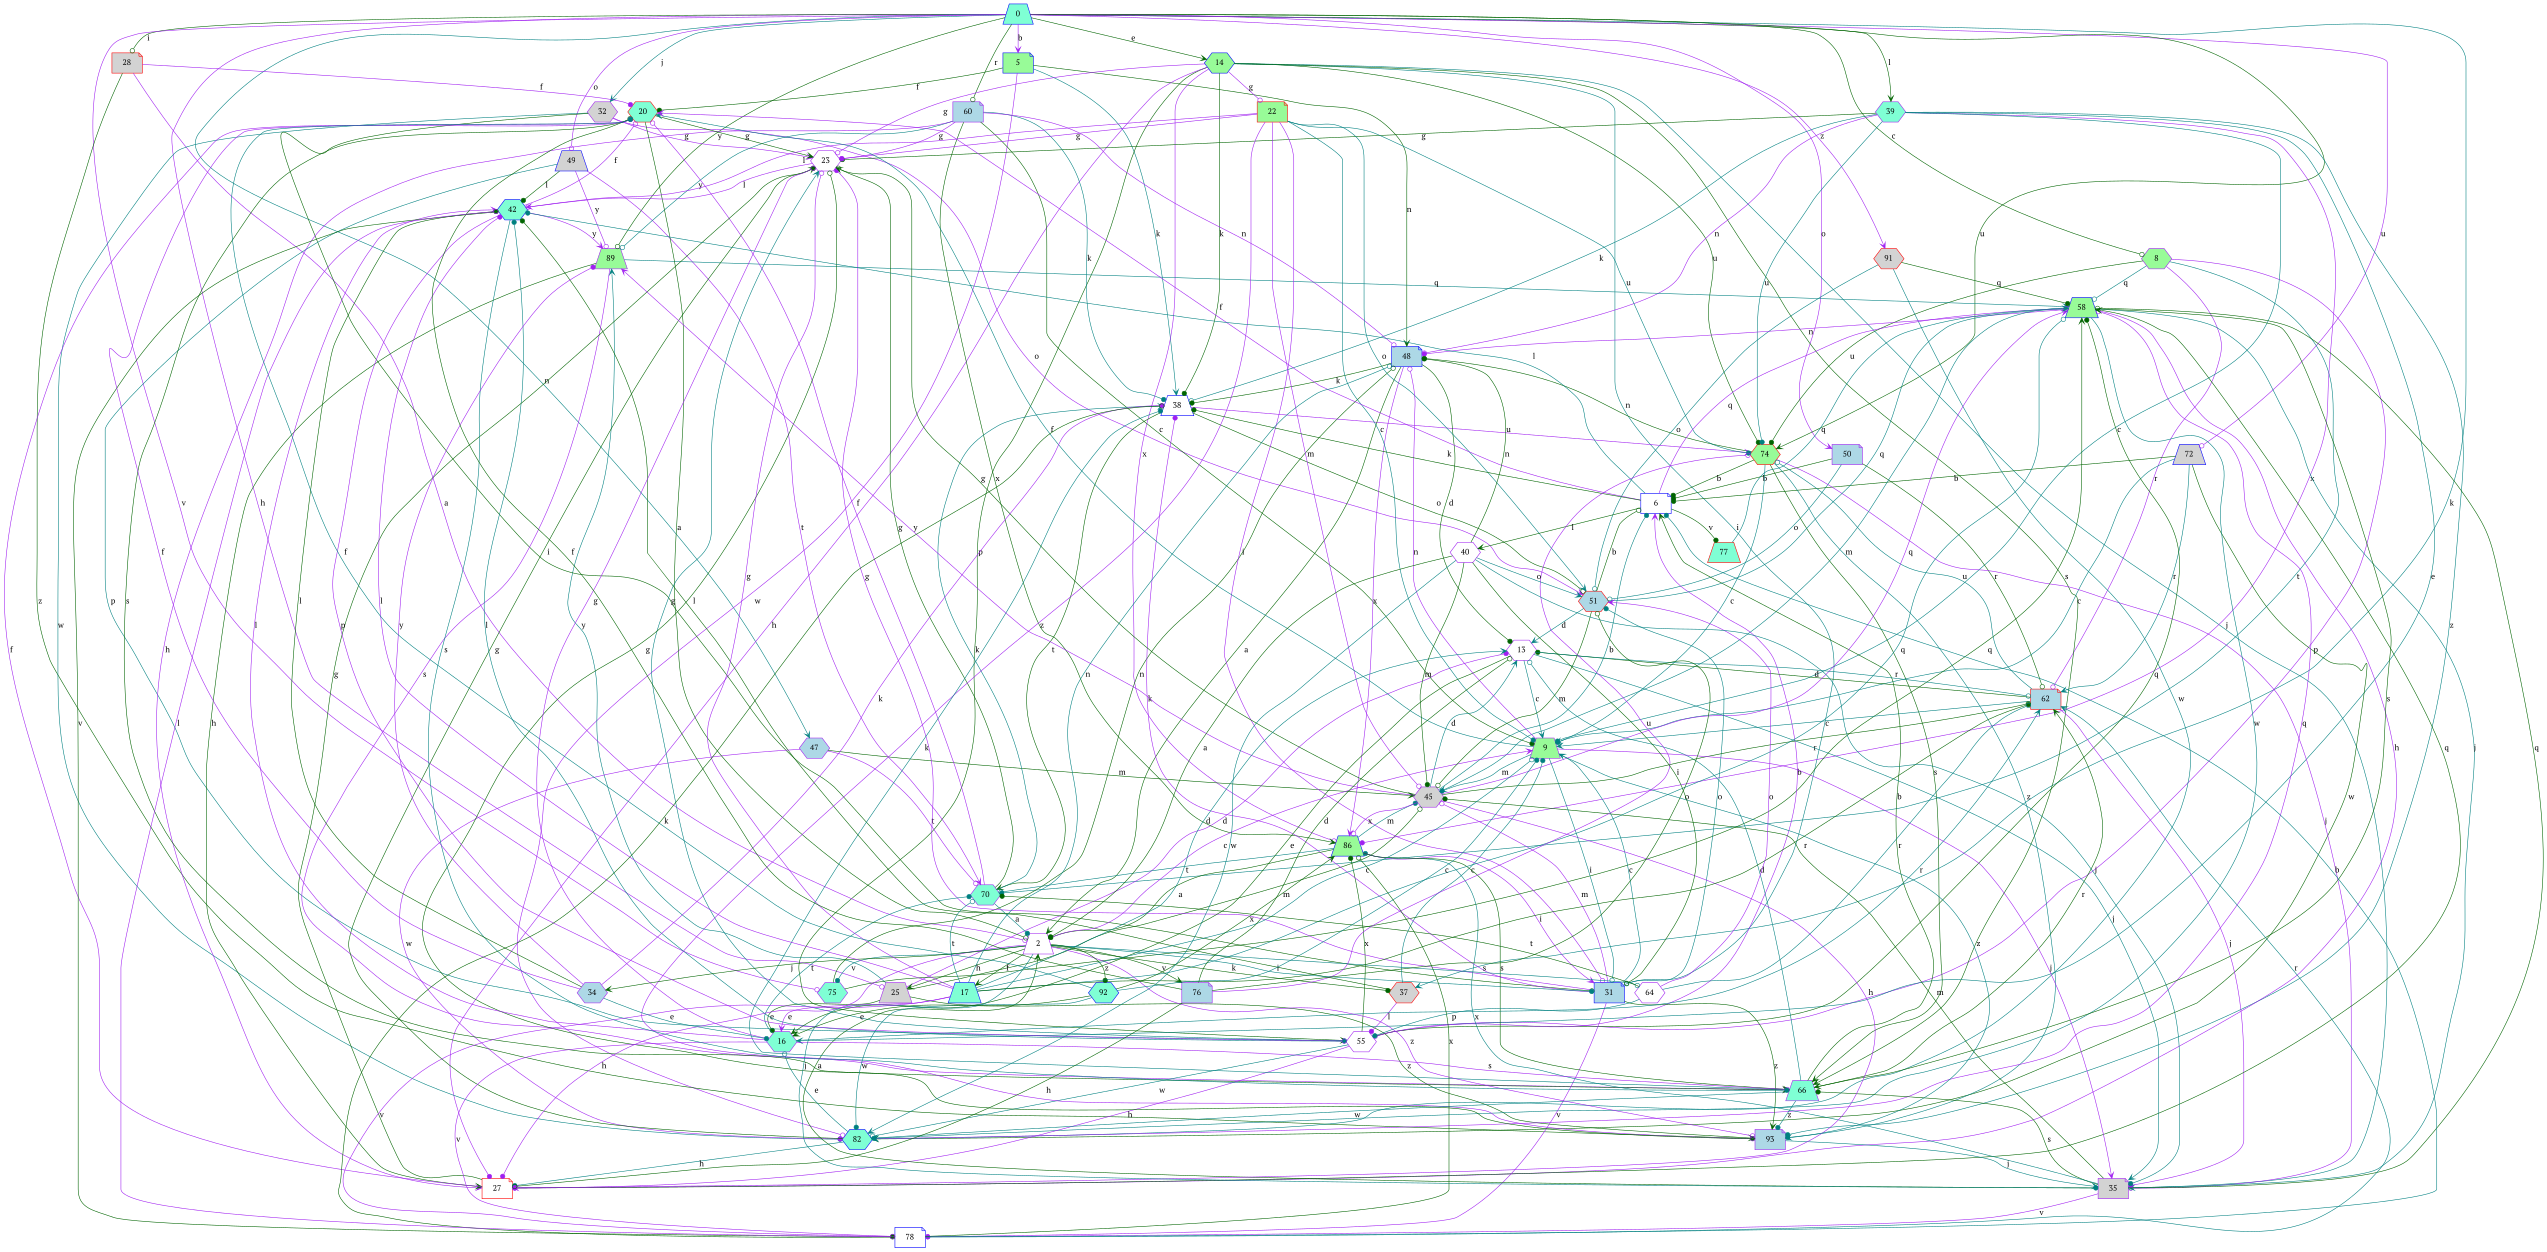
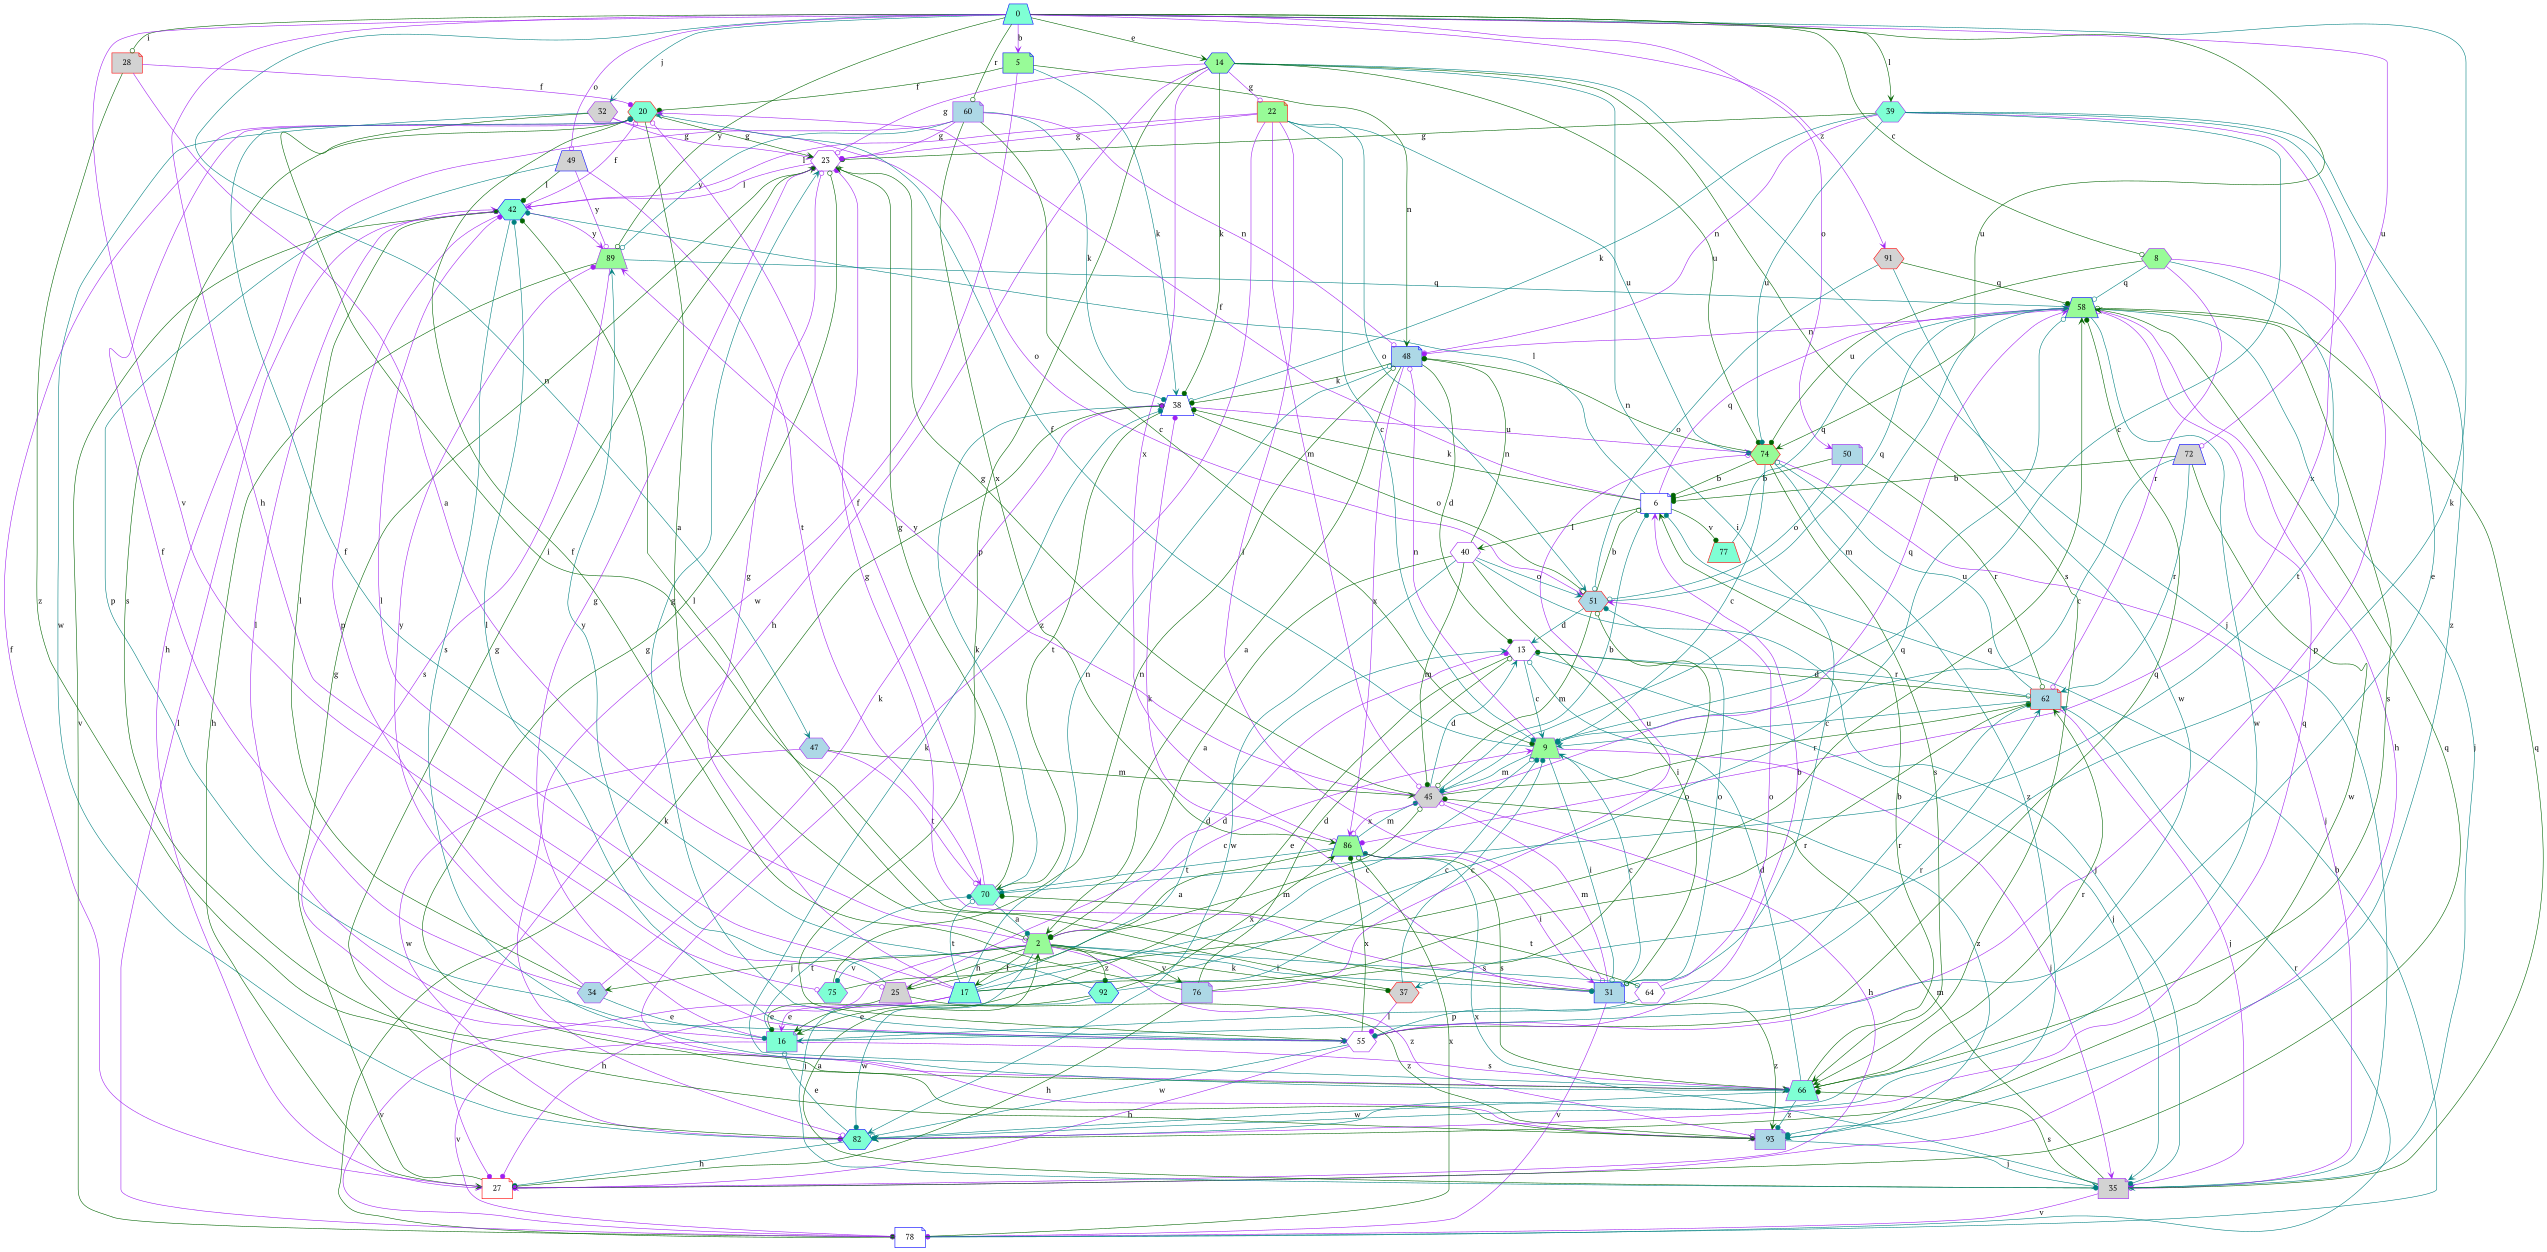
(1038, 944) -> (1038, 944)
(782, 1042) -> (782, 1042)
